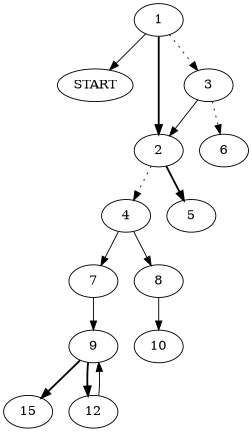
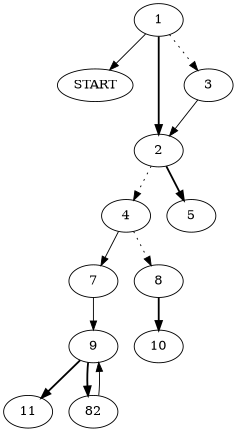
(224, 151) -> none
(140, 244) -> (140, 244)
(159, 309) -> (159, 309)
(28, 412) -> (28, 412)
(93, 412) -> (93, 412)
